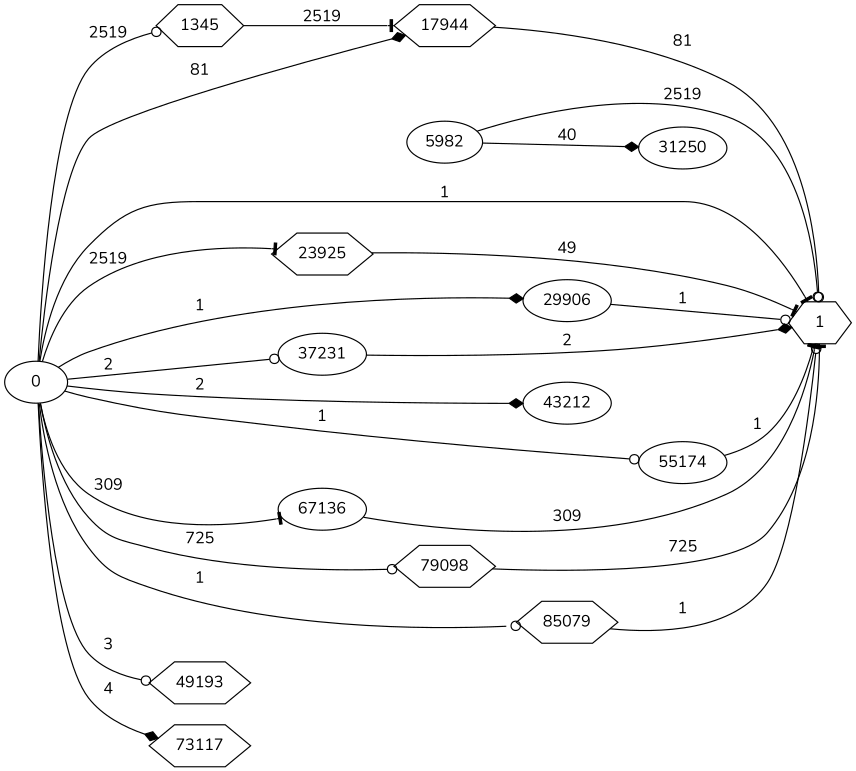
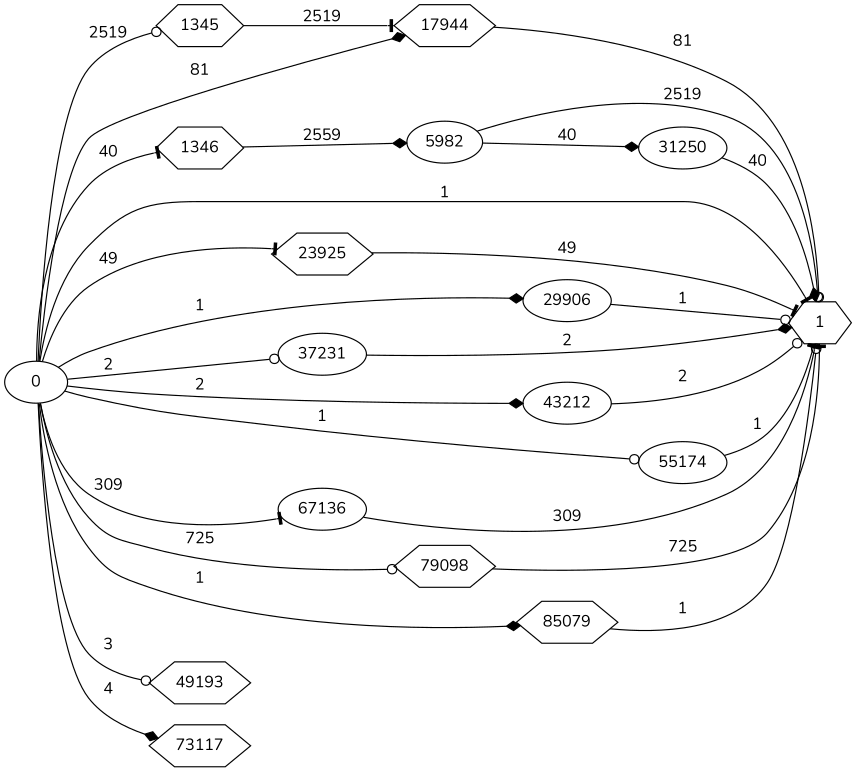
none -> (200, 148)
none -> (785, 209)
(108, 259) -> (108, 259)
none -> (708, 391)
(213, 605) -> (213, 605)
